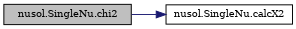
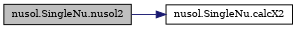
(68, 14) -> (68, 14)
